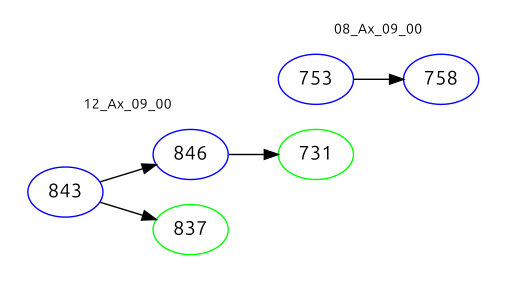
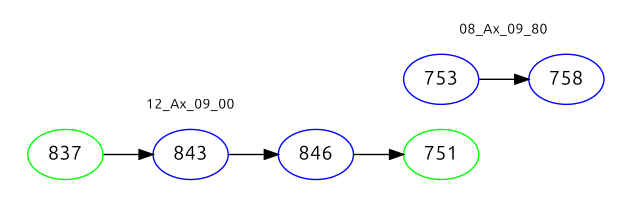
(379, 30) -> (504, 30)
(316, 154) -> (441, 154)
(121, 209) -> (121, 154)
